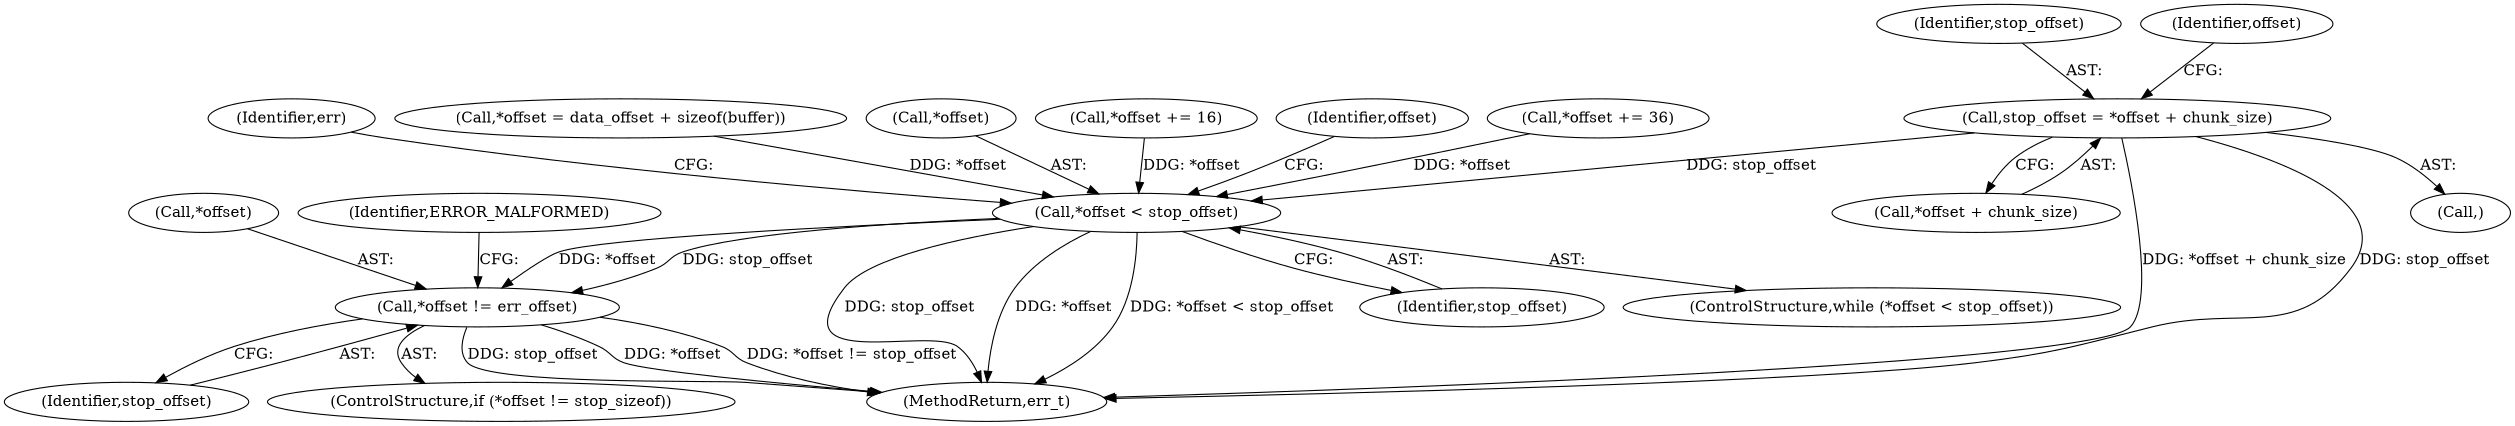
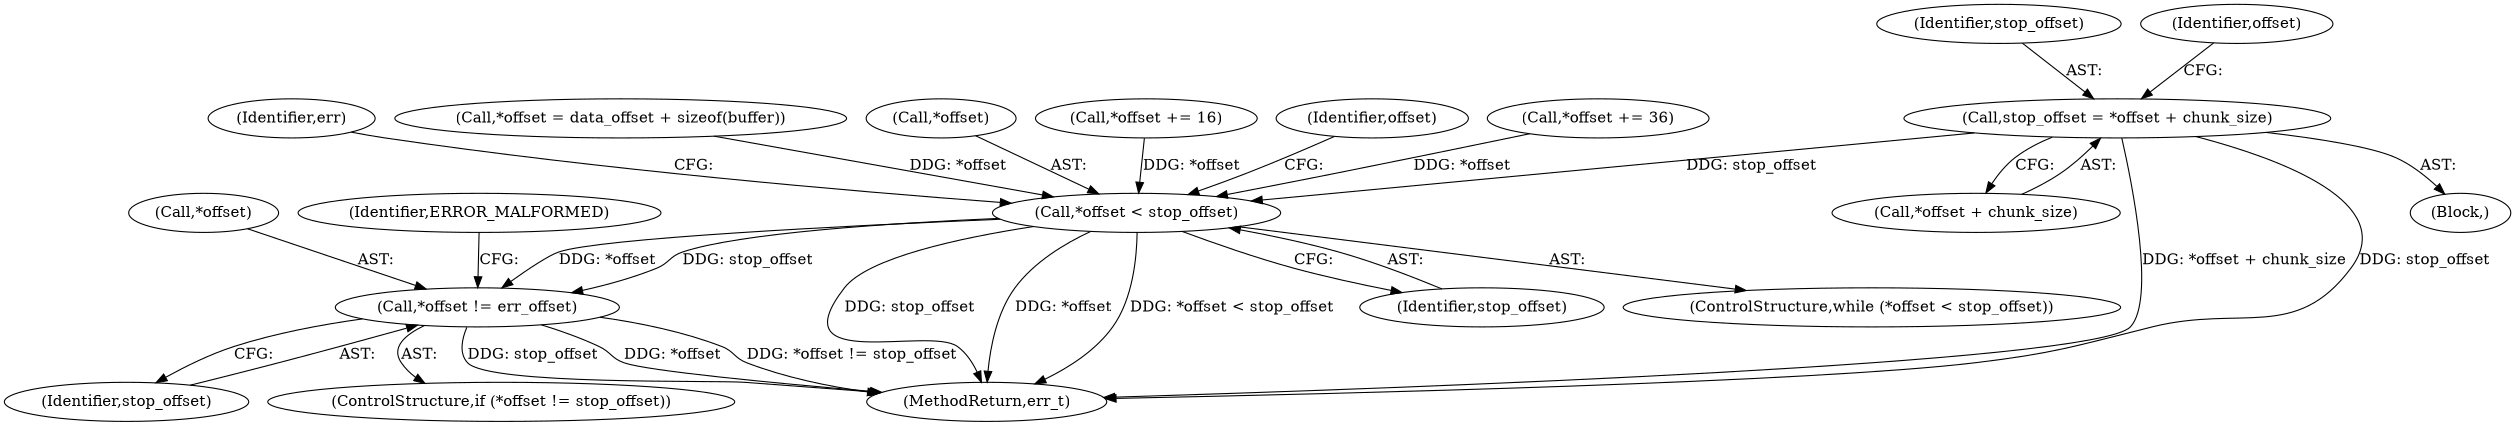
(2461, 213) -> (2461, 213)
(501, 402) -> (501, 402)
